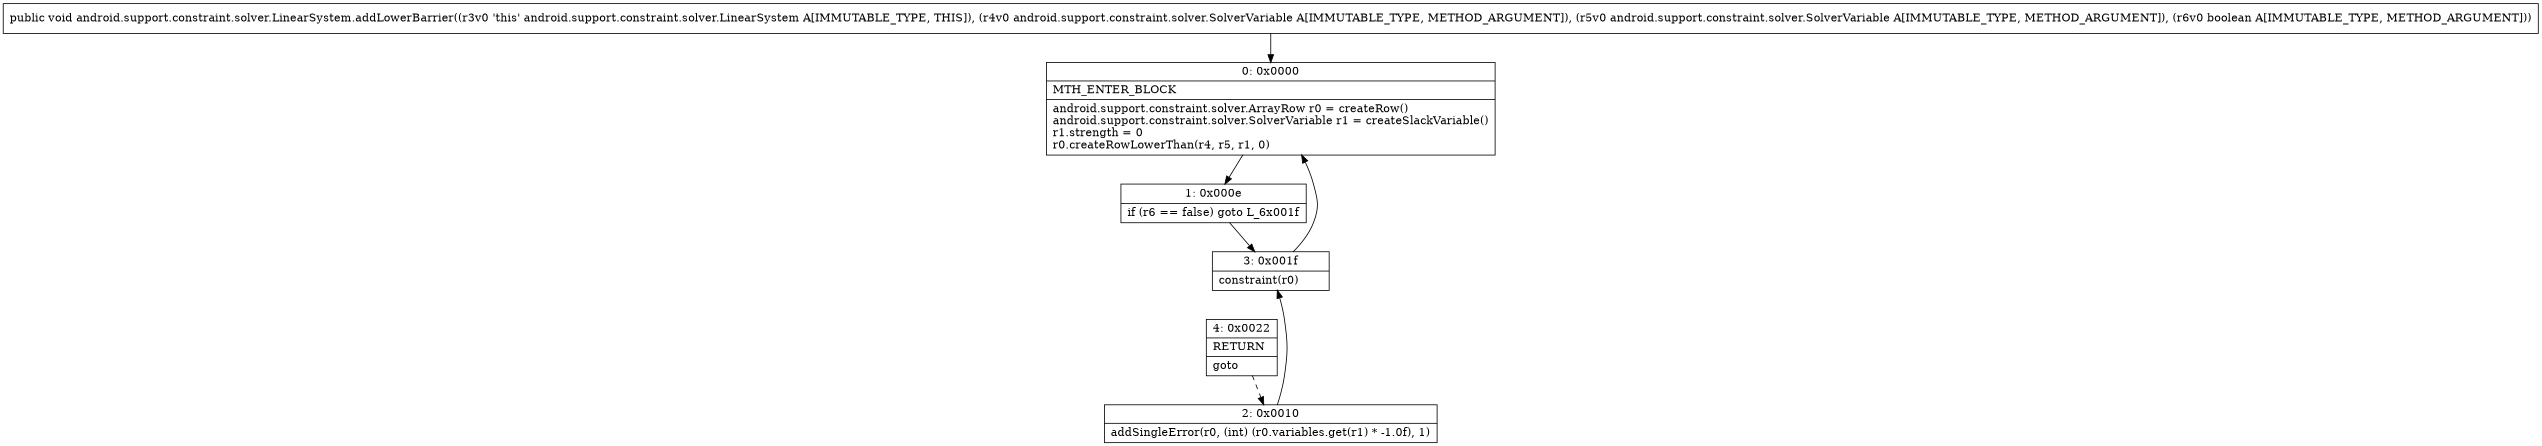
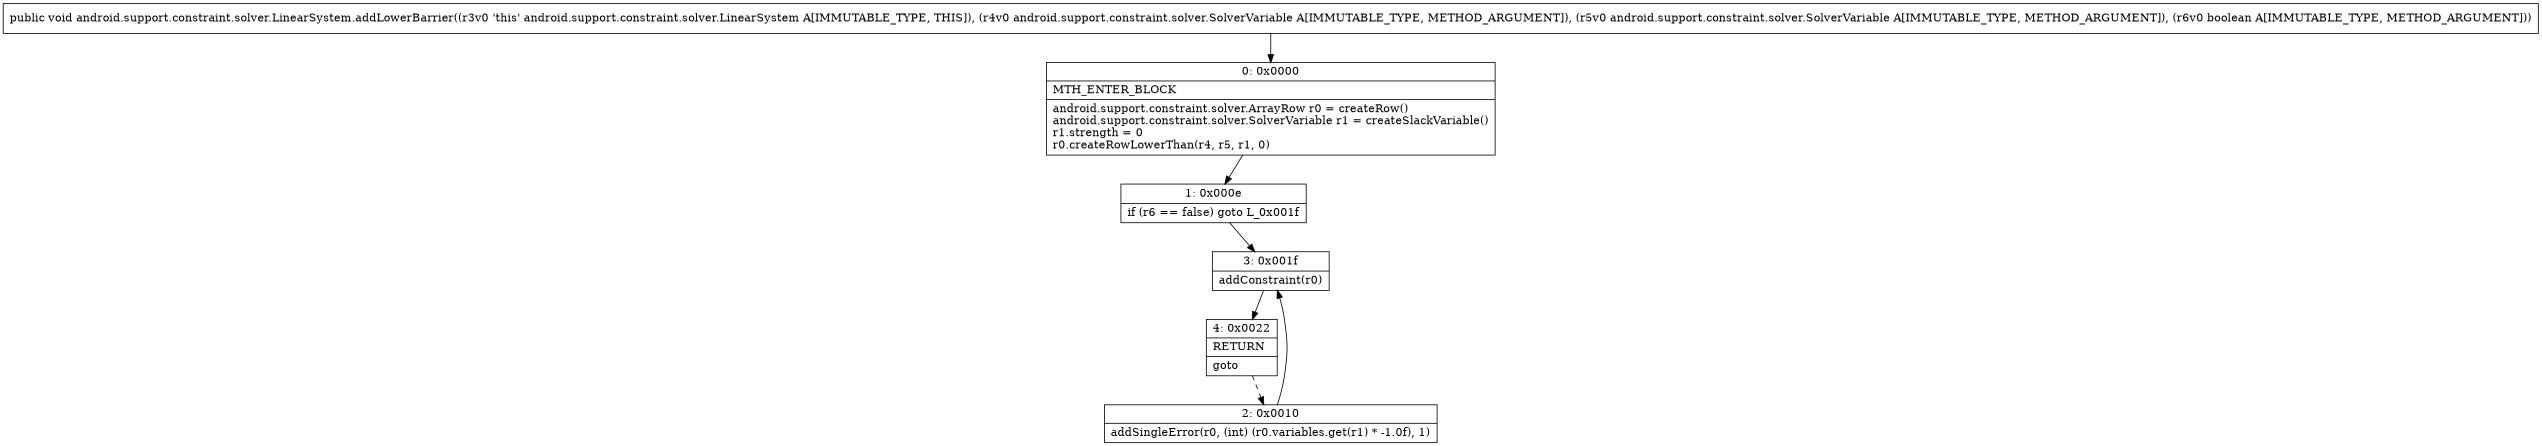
(1317, 210) -> (1259, 301)
(1214, 213) -> (1214, 213)
(1259, 280) -> (1271, 280)
